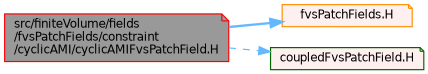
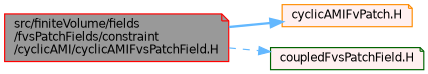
(347, 16) -> (347, 16)
